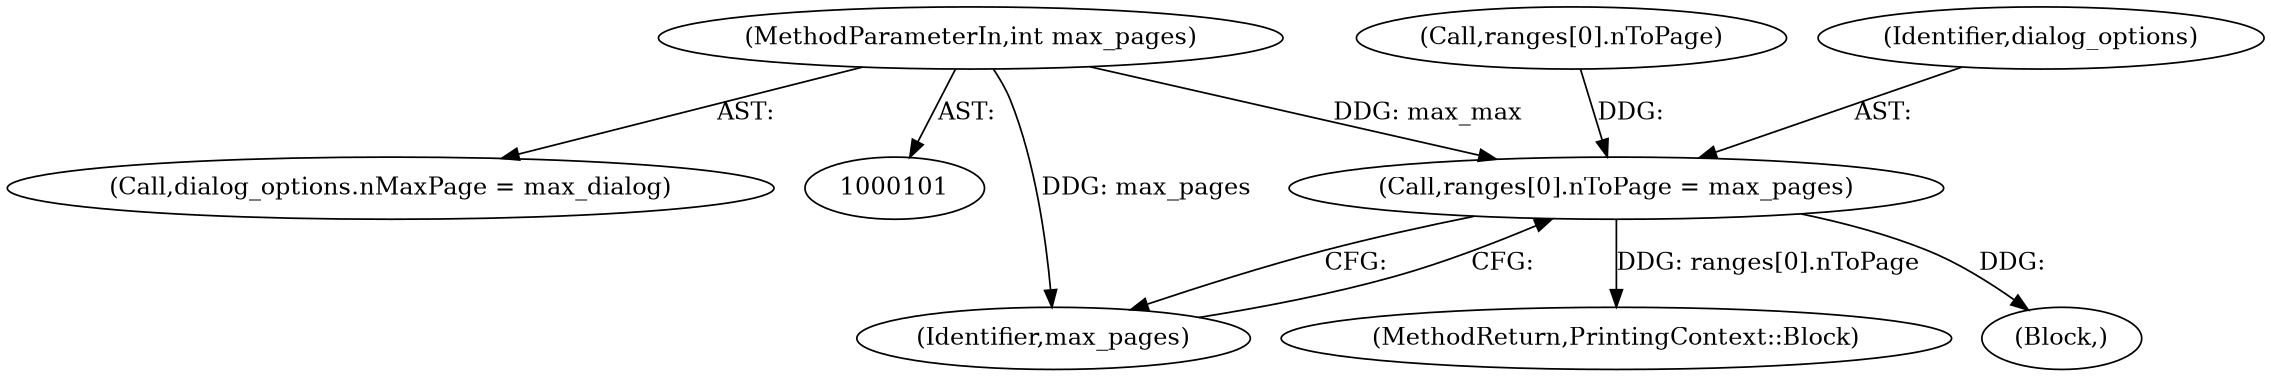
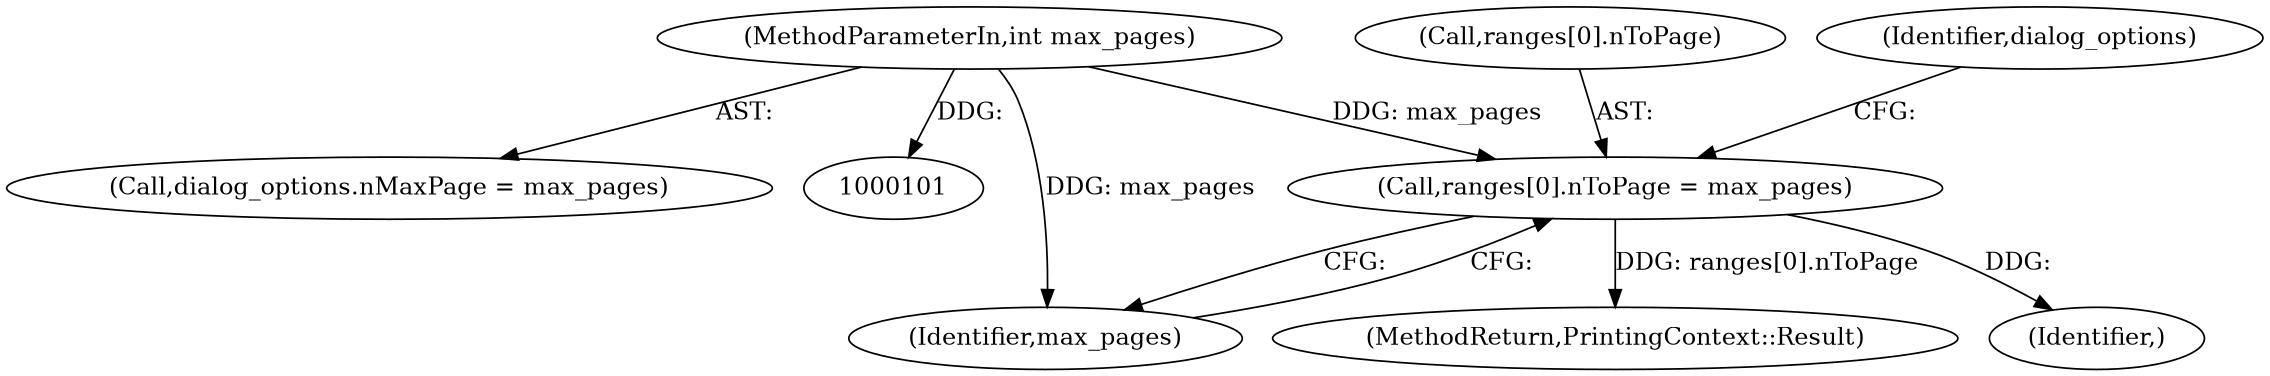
(971, 113) -> (974, 113)
(1428, 113) -> (1437, 113)
(1635, 113) -> (1629, 113)
(1887, 113) -> (1889, 113)
(391, 188) -> (390, 188)
(1616, 338) -> (1615, 338)
(2062, 338) -> (2097, 338)
